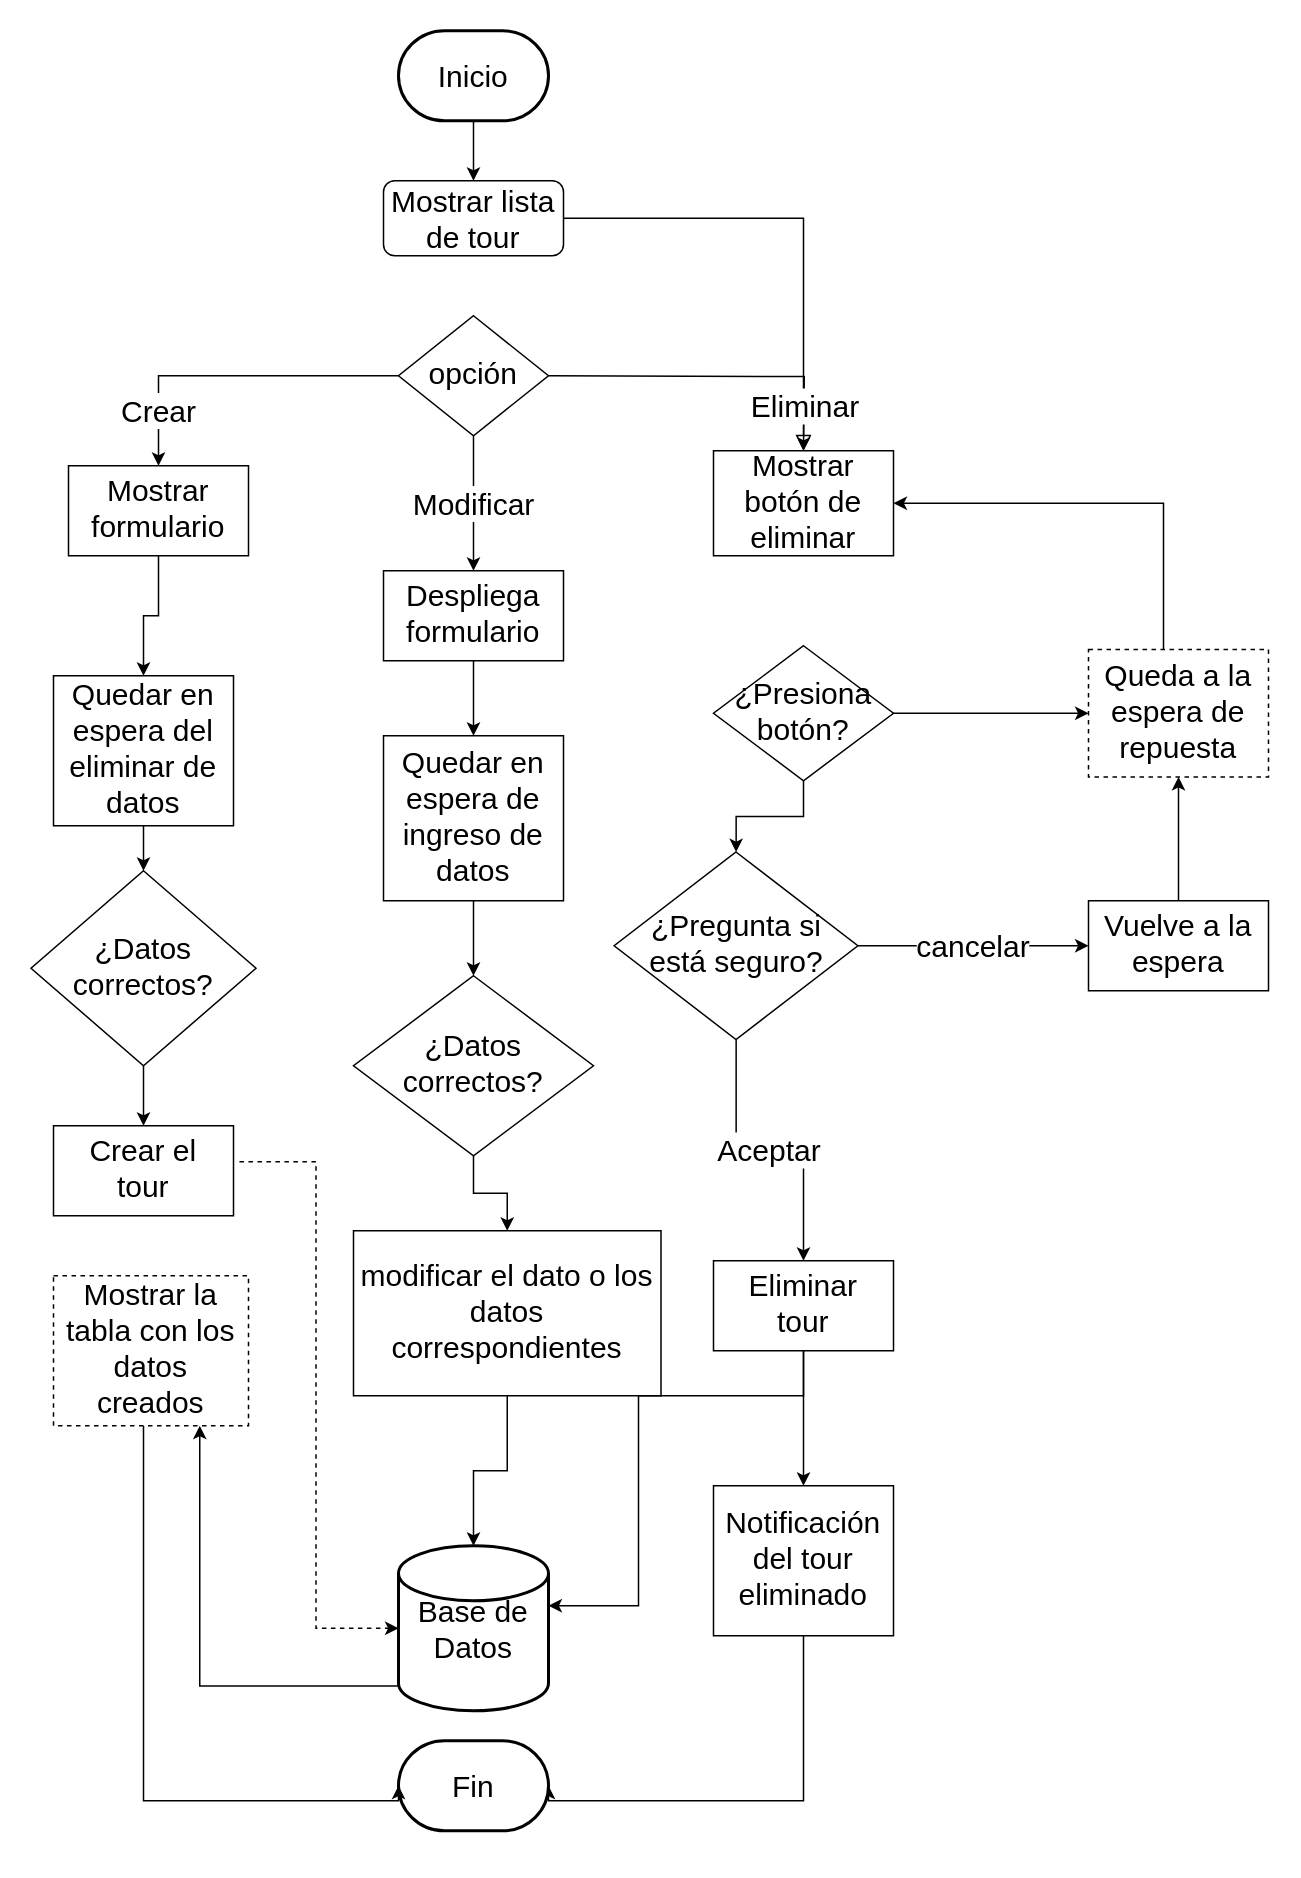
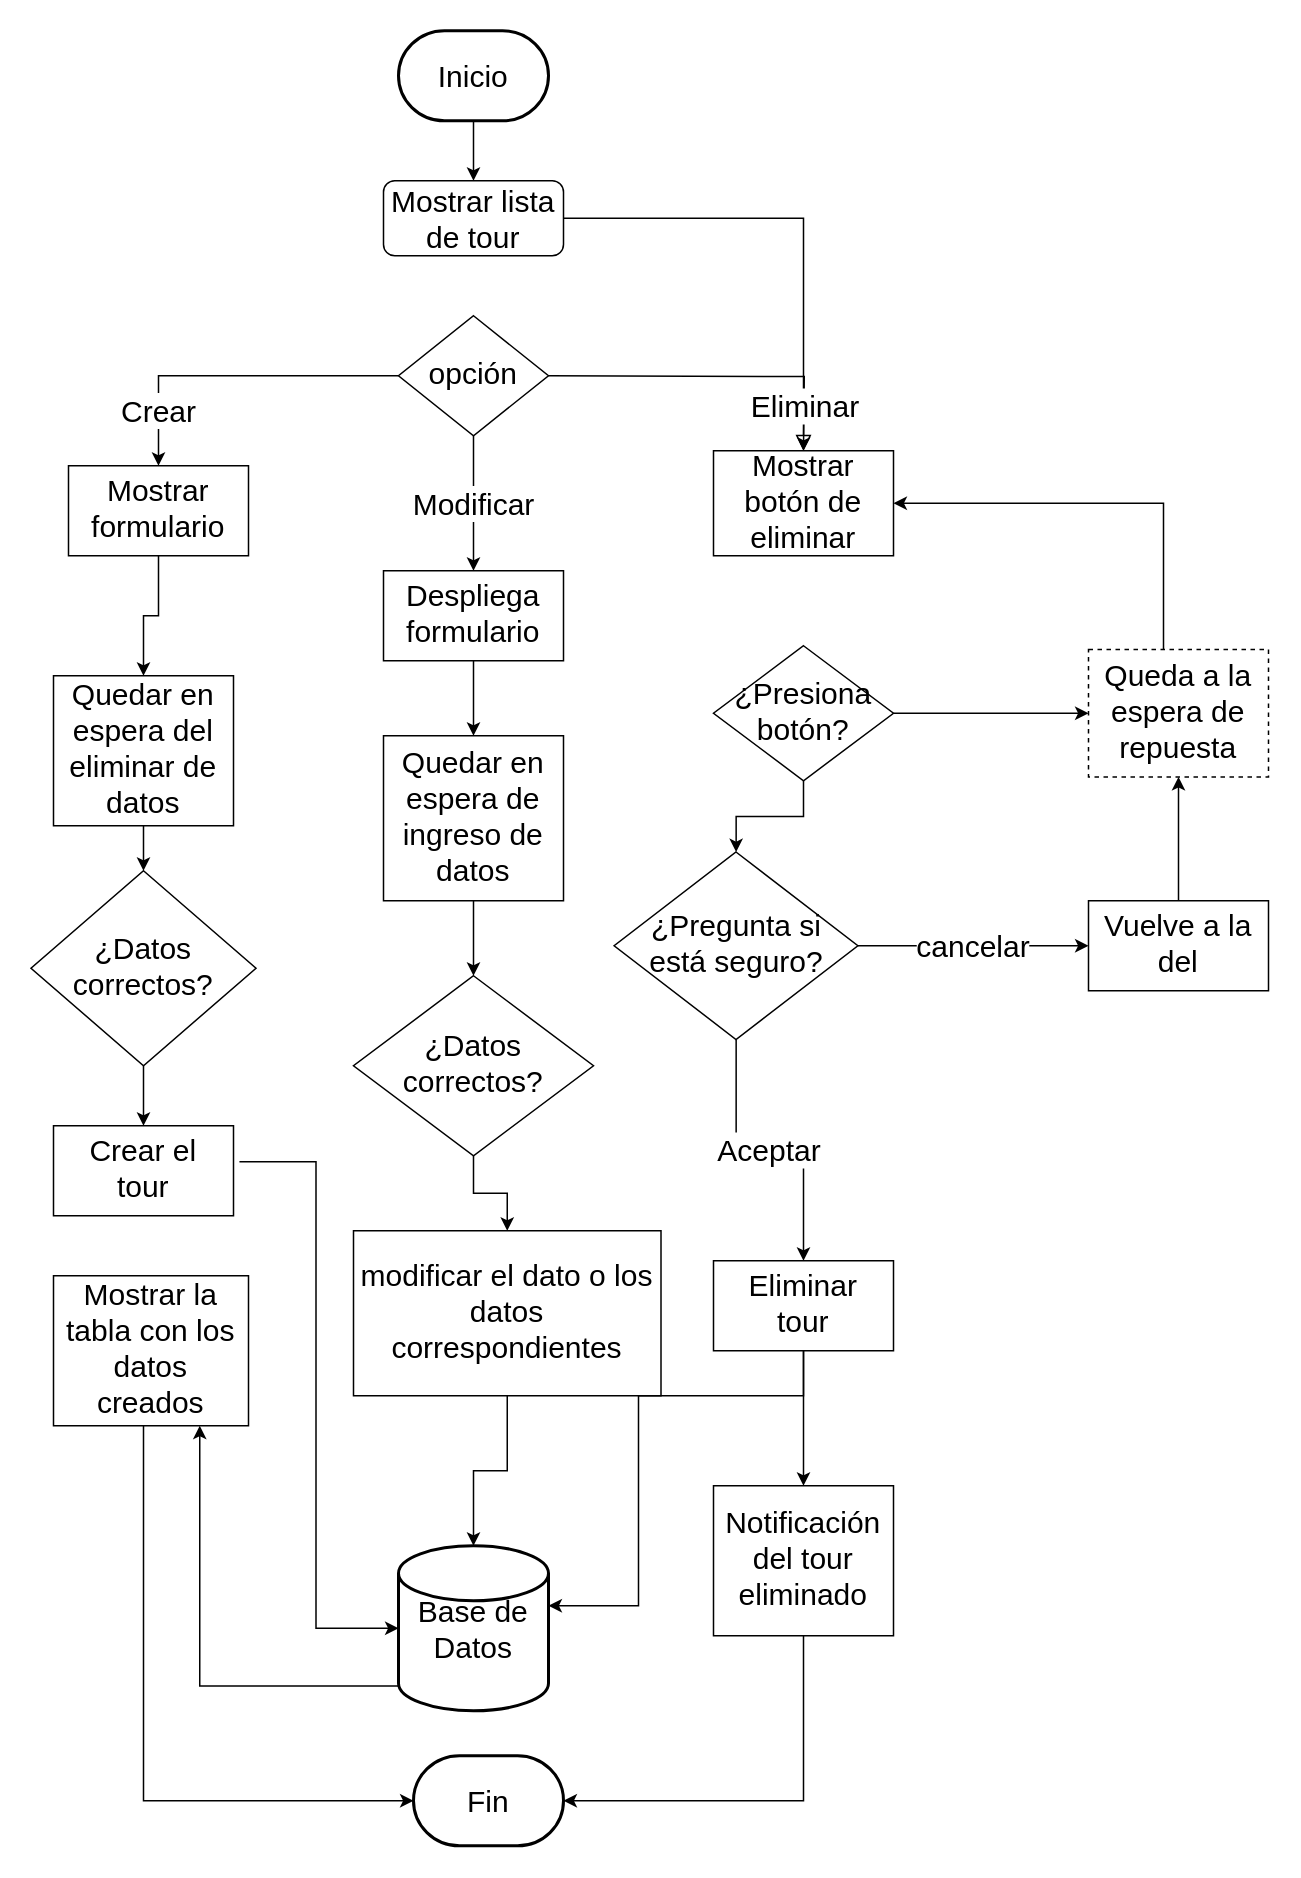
(1178, 943) -> (1178, 943)
(151, 1351) -> (151, 1351)
(316, 1392) -> (316, 1392)
(473, 1786) -> (488, 1801)
